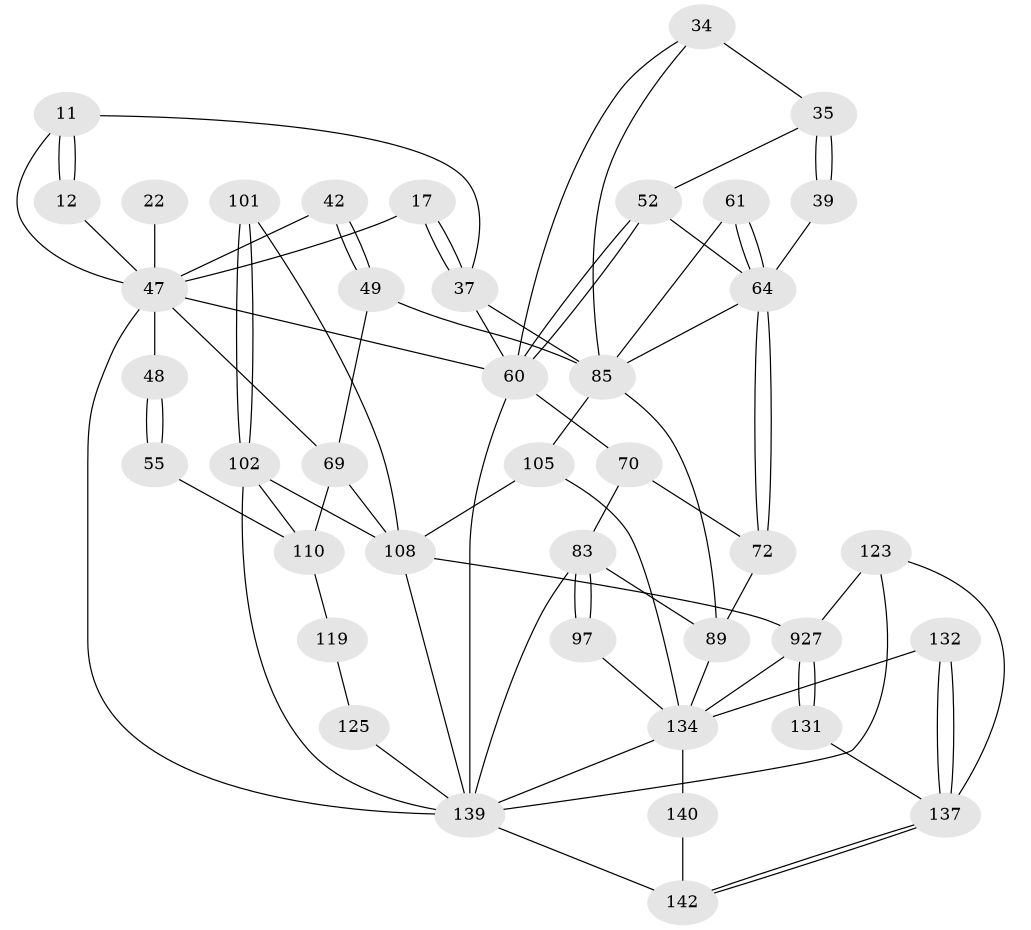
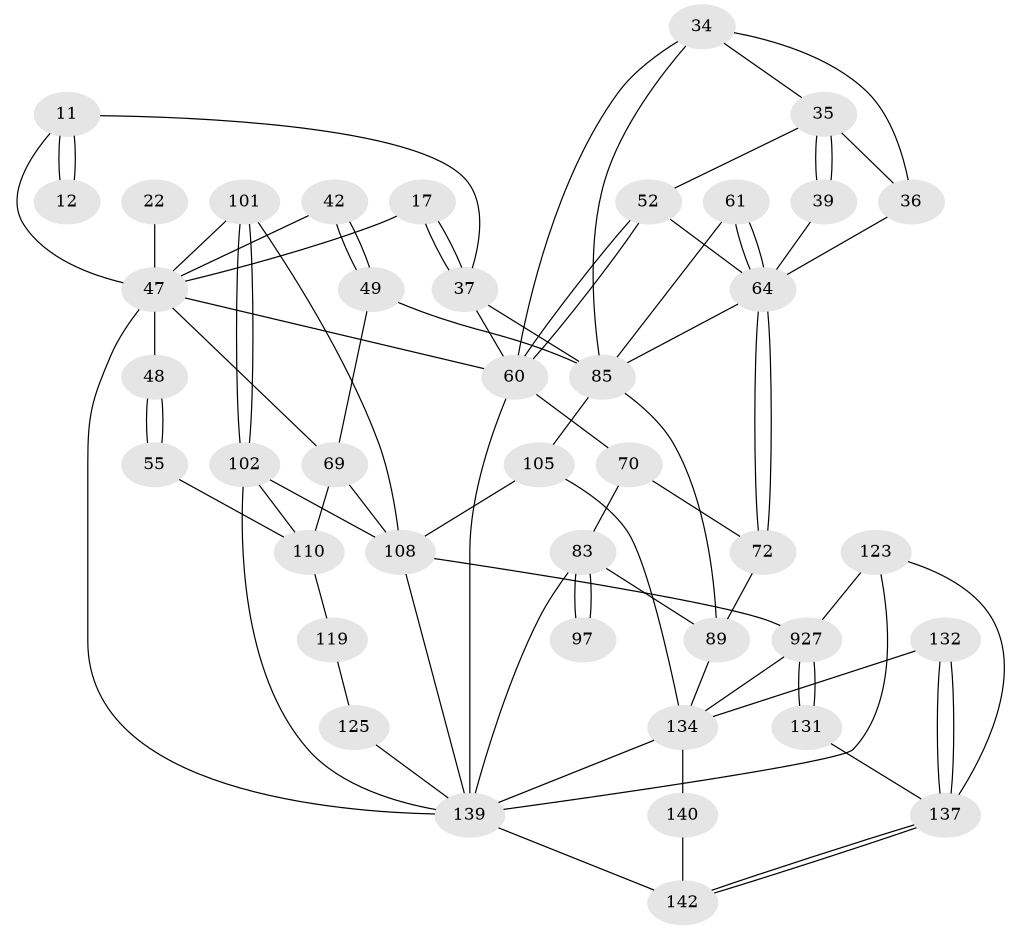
none -> (911, 202)
(111, 246) -> (200, 246)
(633, 684) -> none
